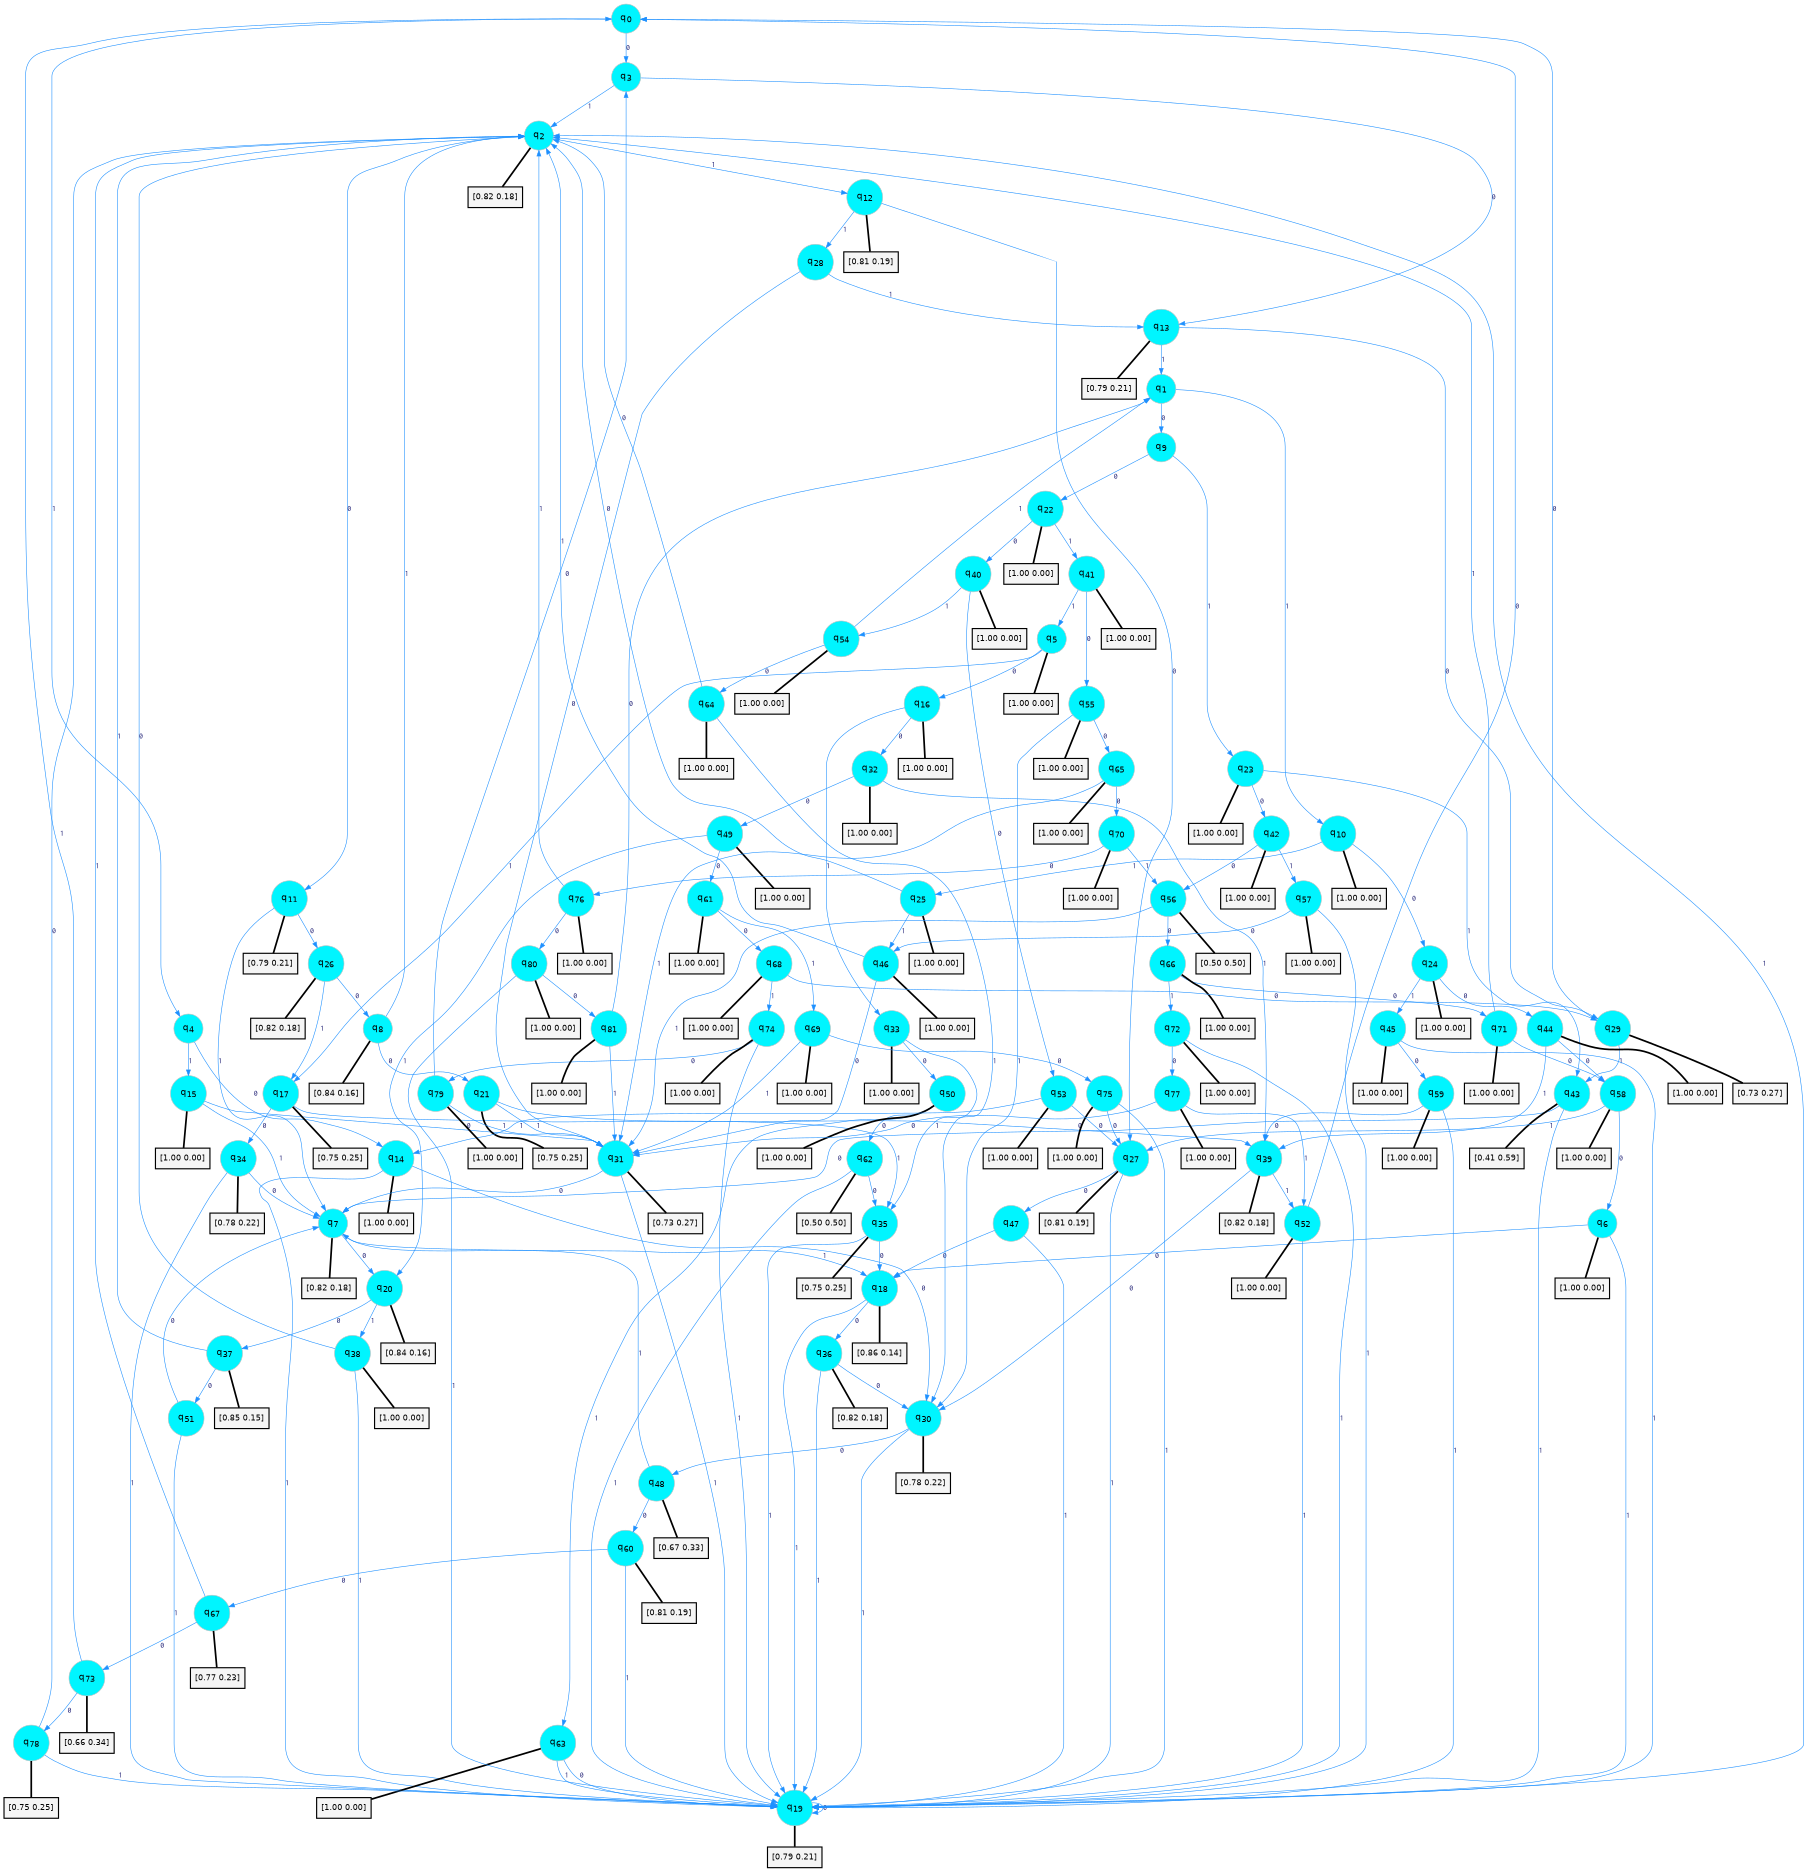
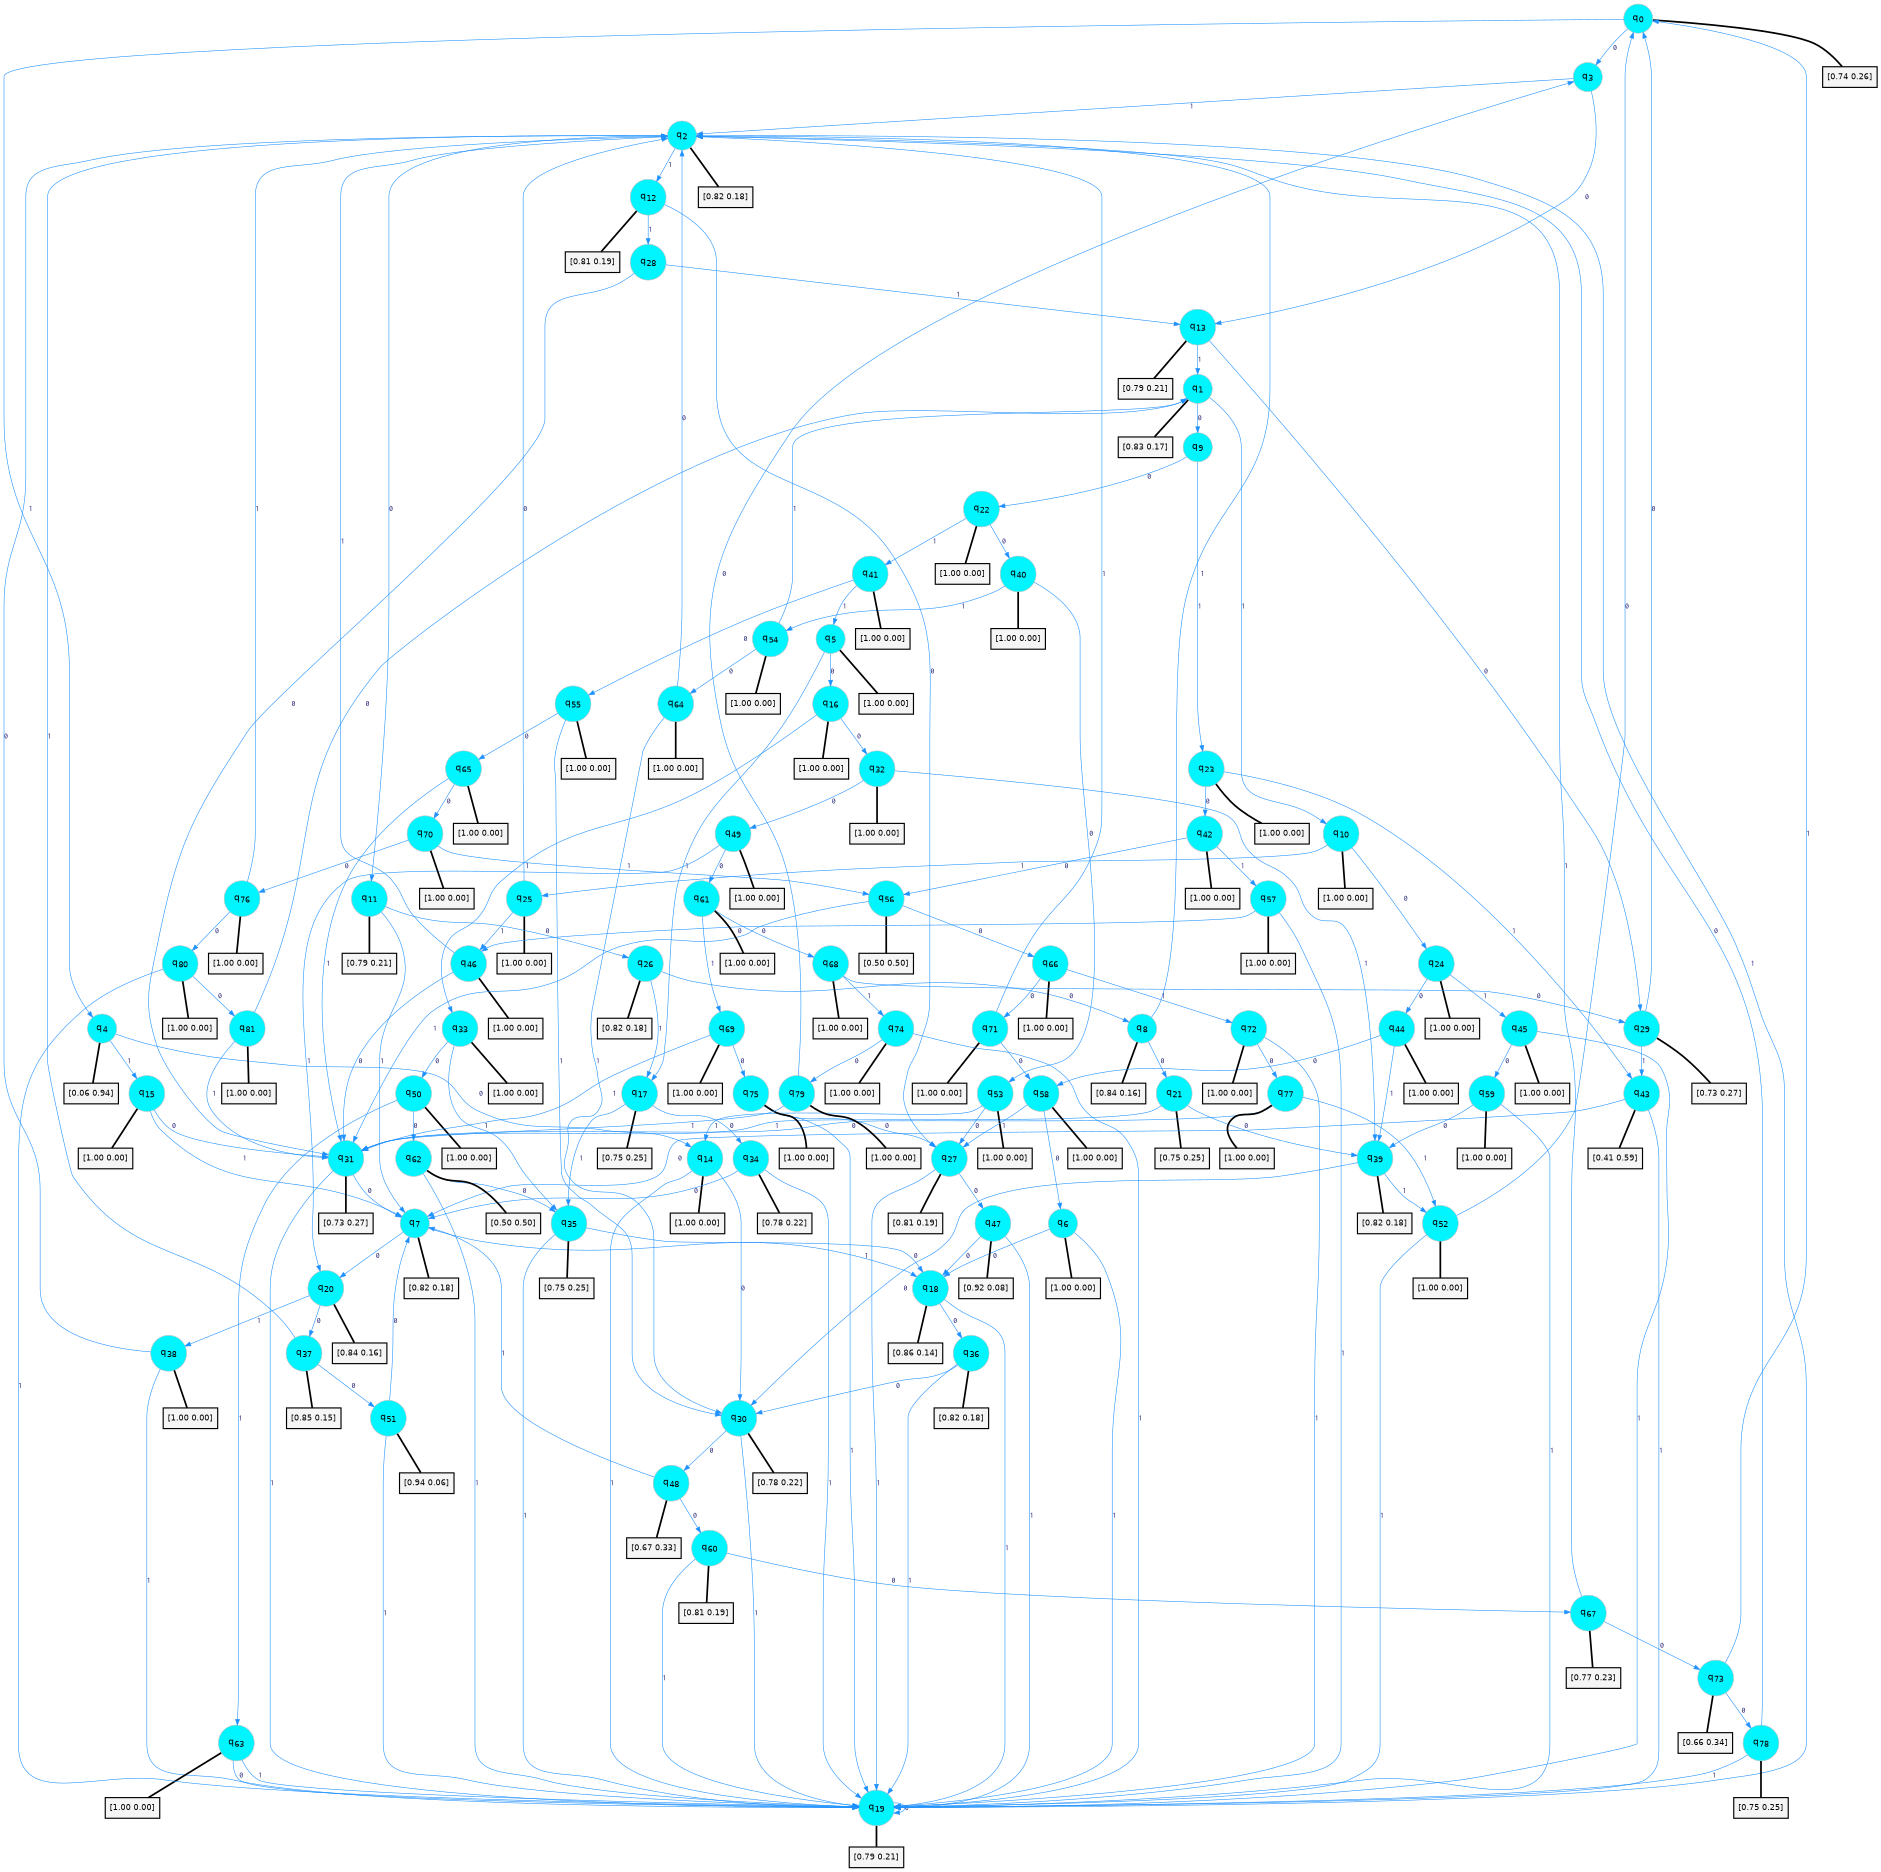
none -> (1850, 77)
none -> (1146, 447)
none -> (91, 1094)
none -> (986, 1288)
none -> (427, 1483)
